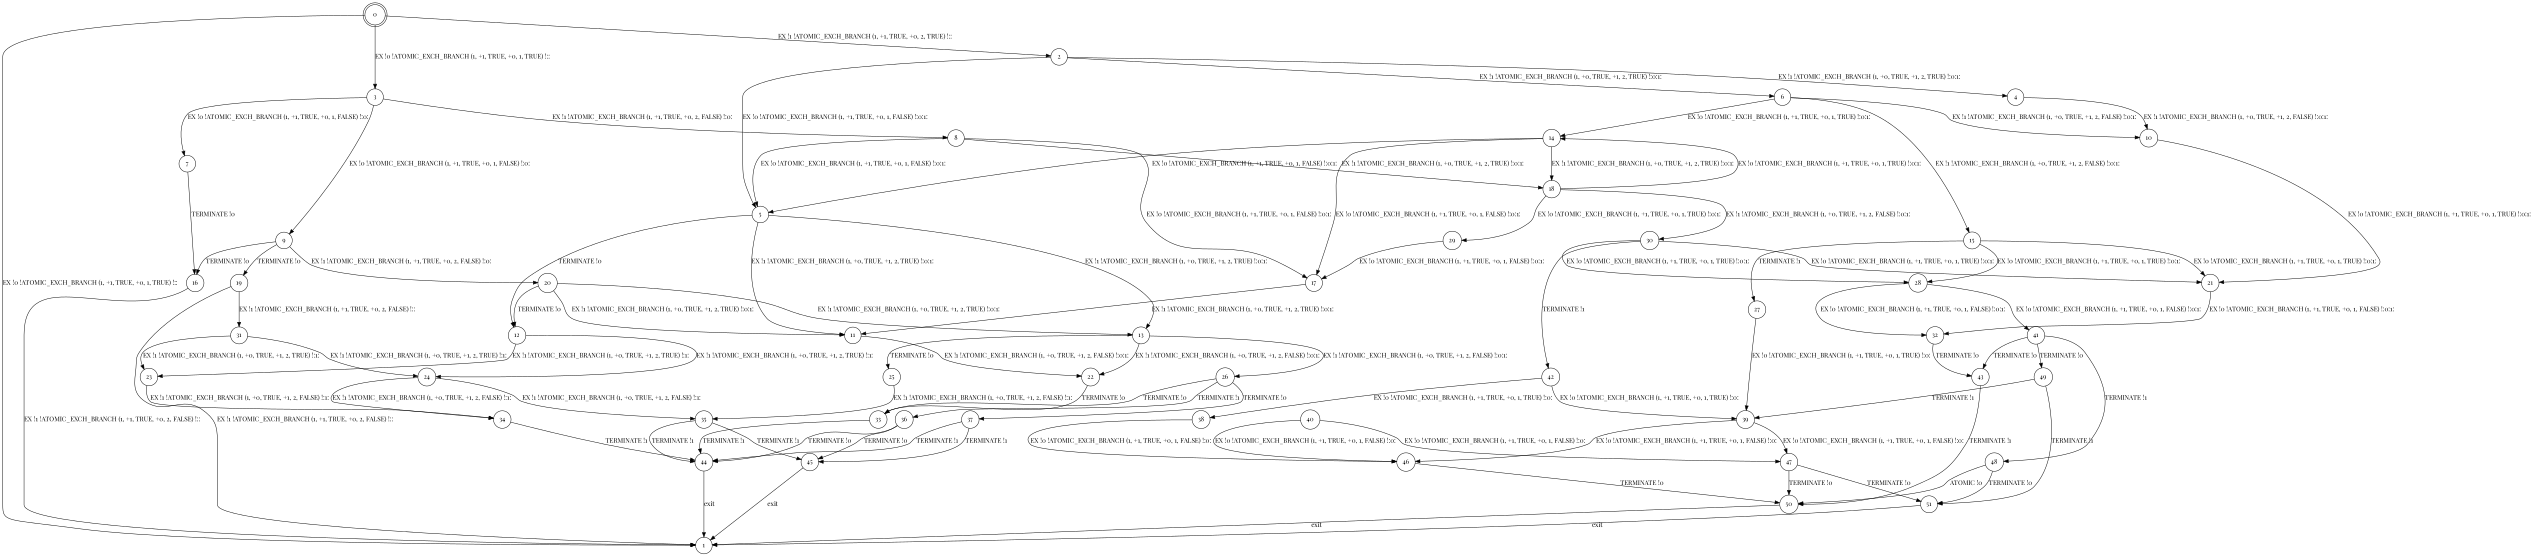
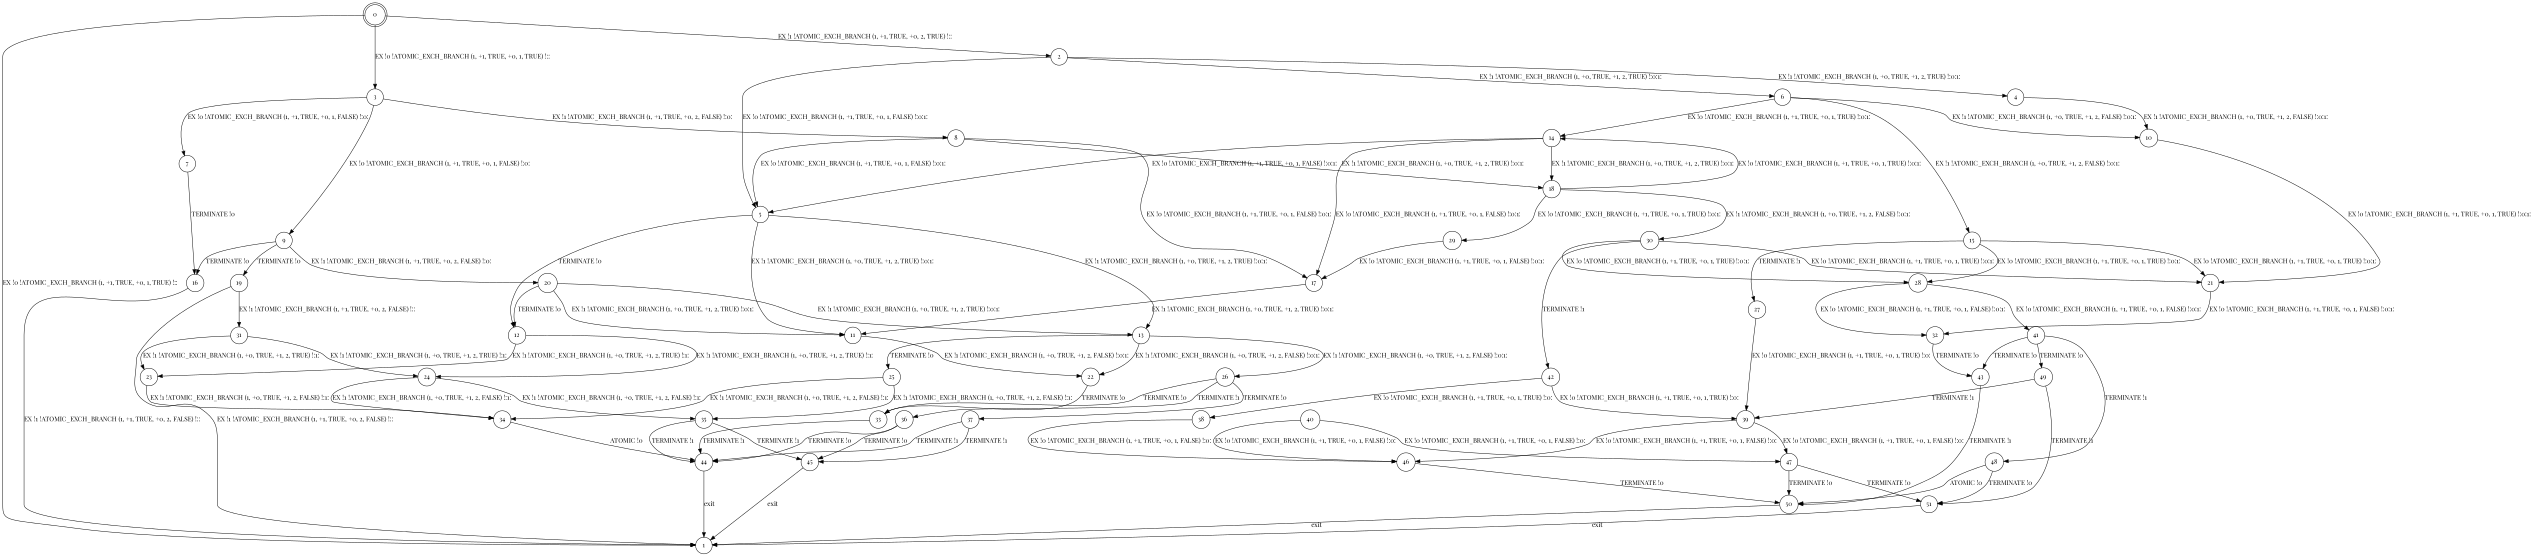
none -> (701, 402)
(626, 441) -> (626, 441)
